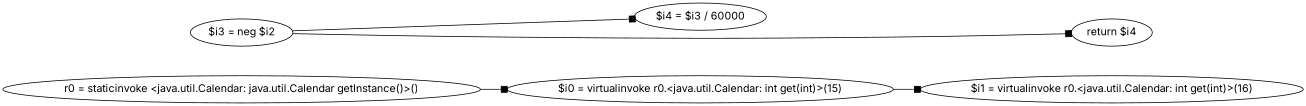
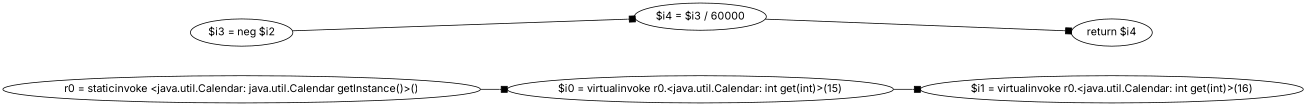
(678, 38) -> (915, 25)
